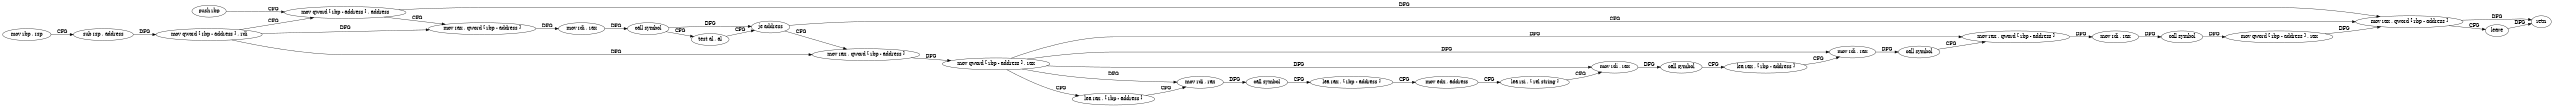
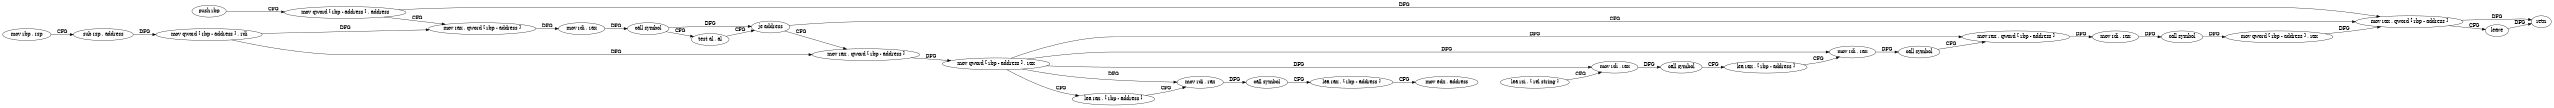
(275, 24) -> none
(1488, 82) -> none
